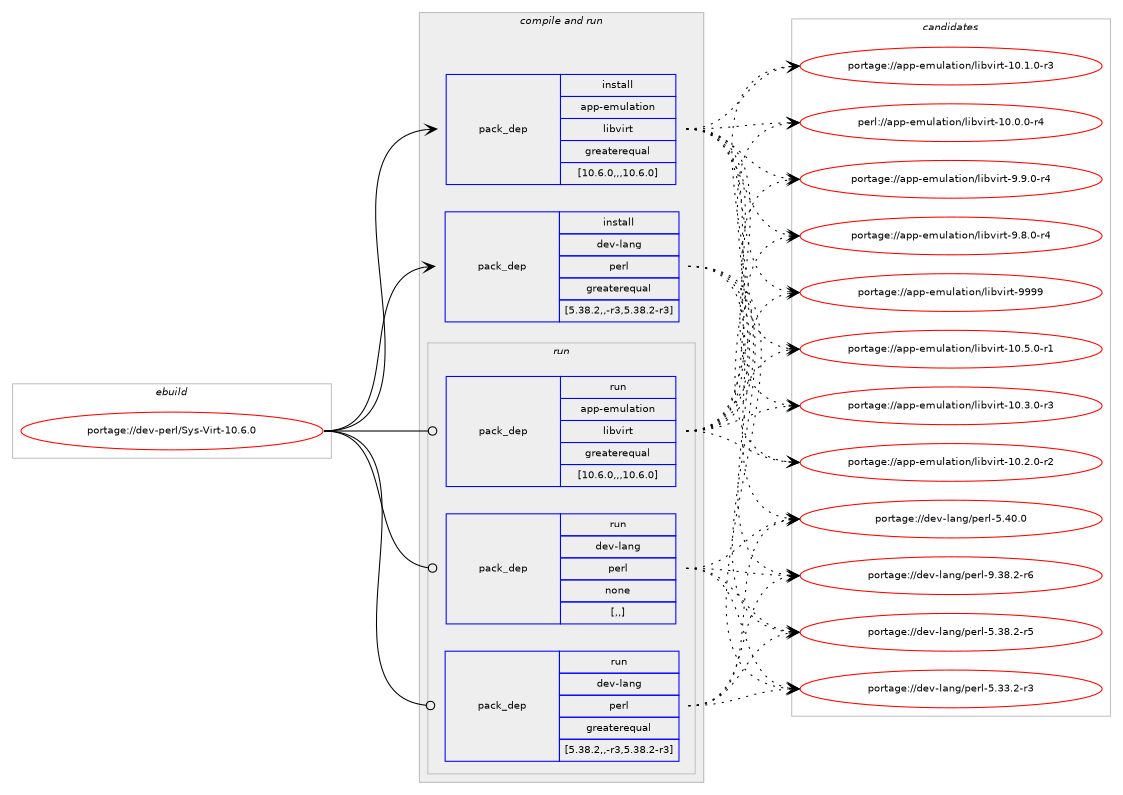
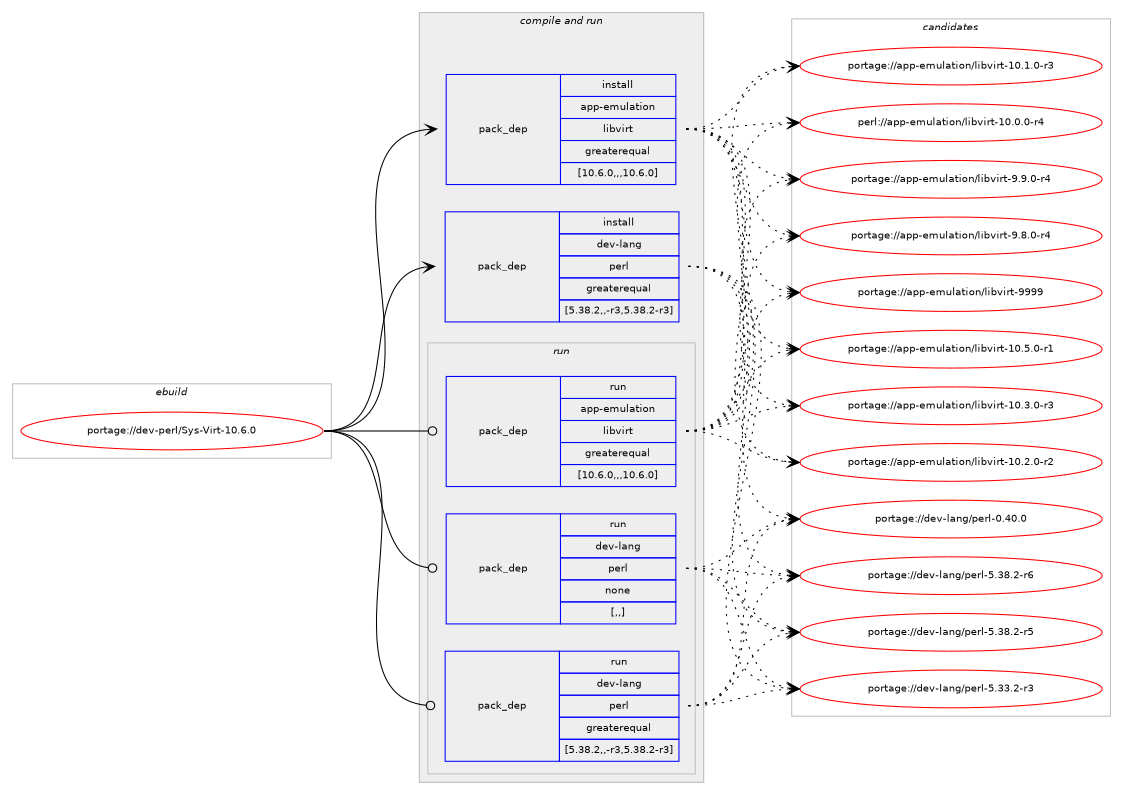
(951, 519) -> (951, 519)
(951, 576) -> (951, 576)
